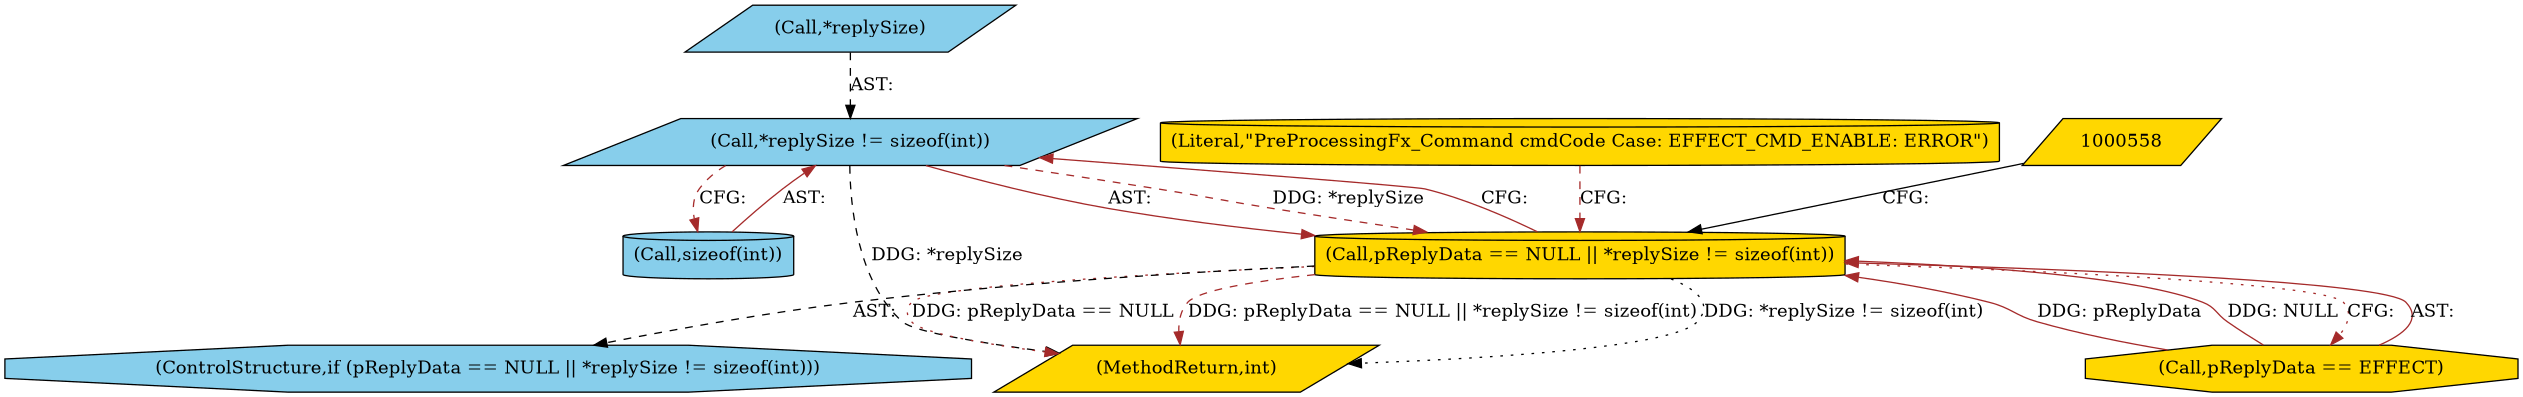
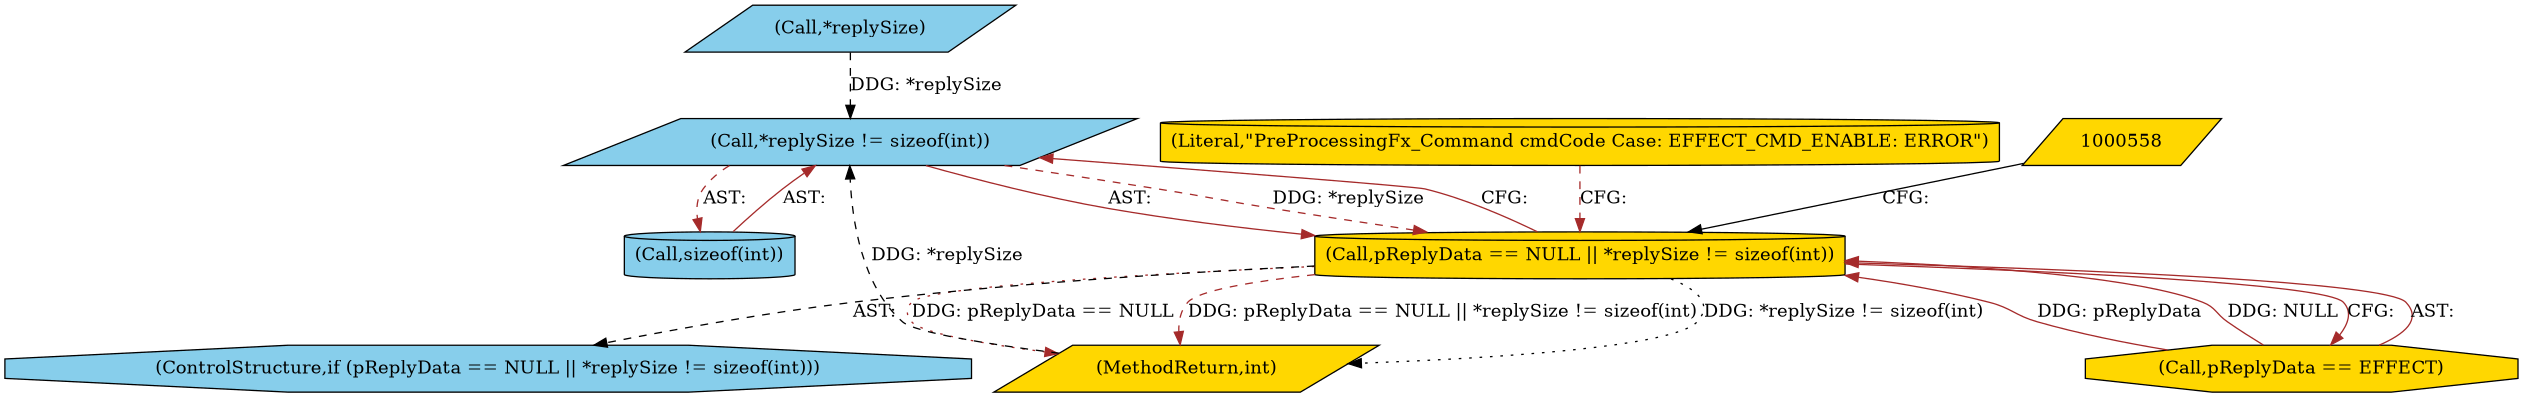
(875, 85) -> (927, 85)
(726, 199) -> (728, 199)
(2114, 276) -> (2114, 276)
(895, 314) -> (899, 318)
